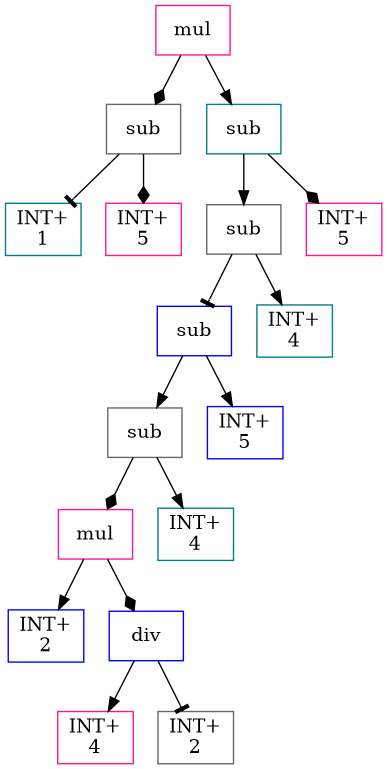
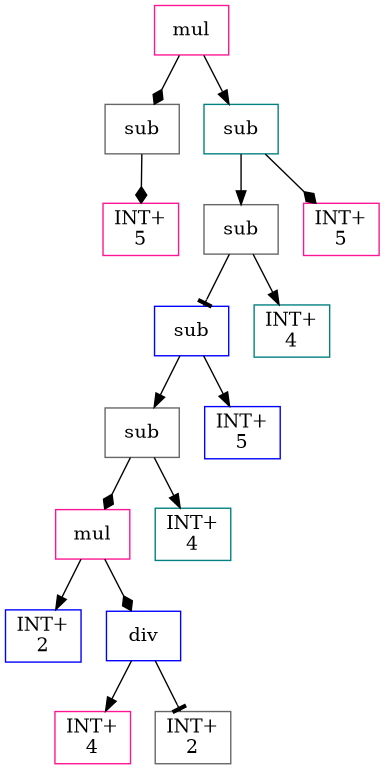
(43, 229) -> none
